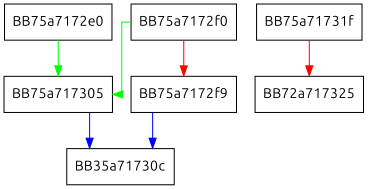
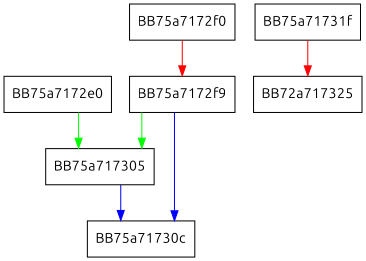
(122, 54) -> (142, 125)
(120, 167) -> (141, 239)
